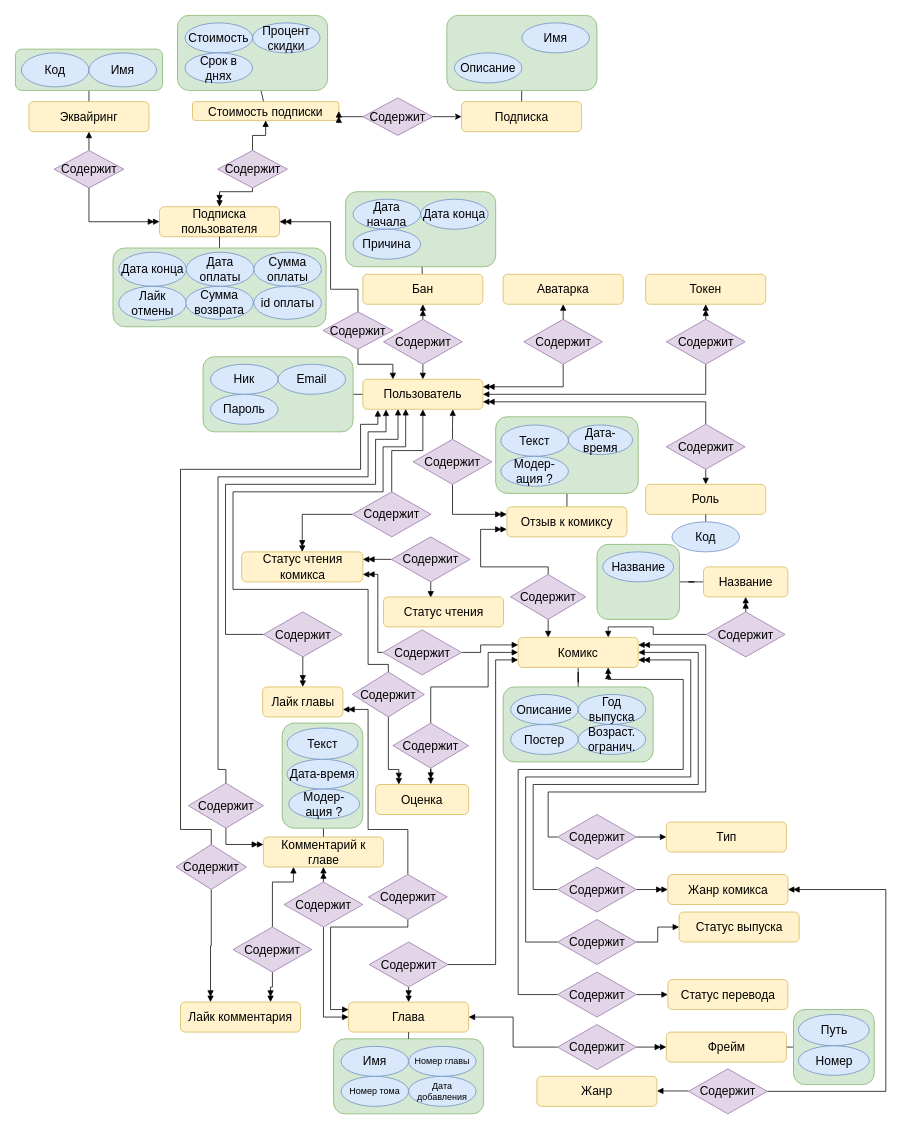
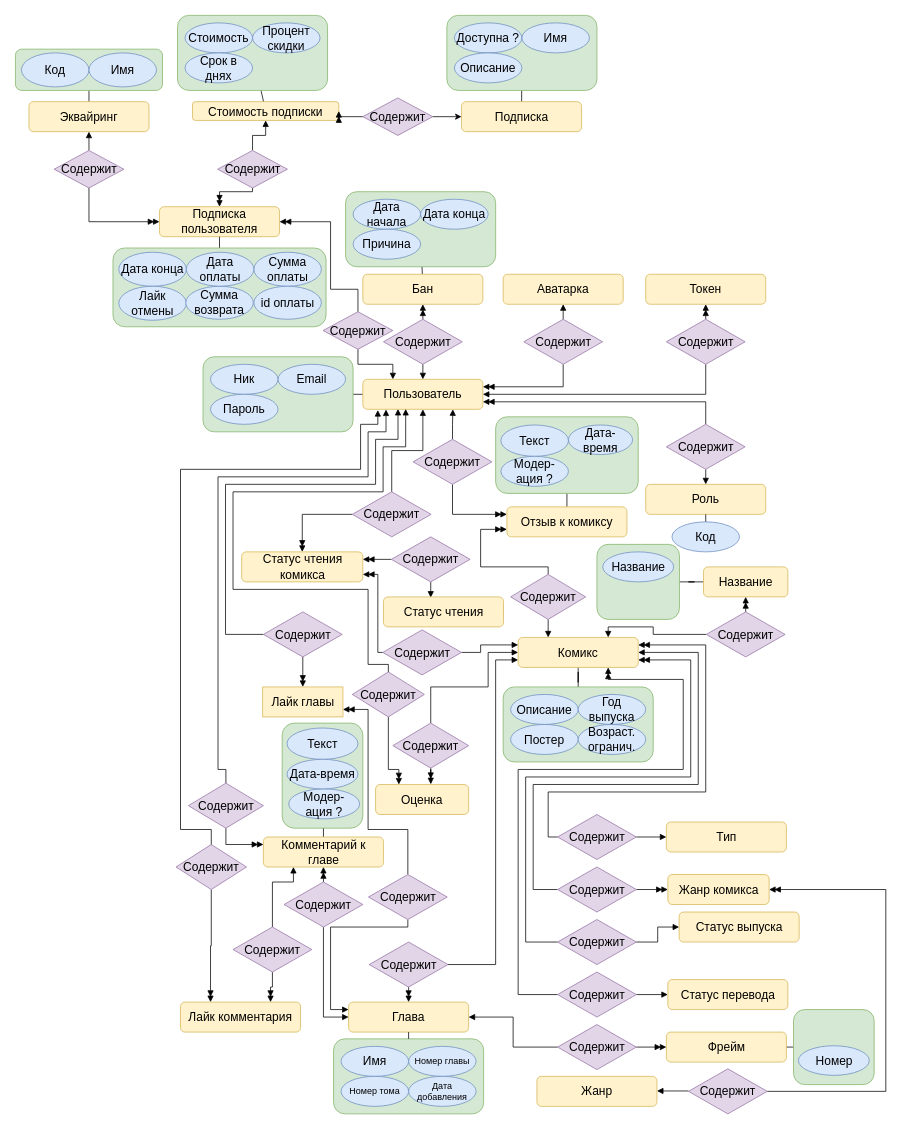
none -> (488, 38)
(303, 702) -> (303, 702)
(728, 889) -> (718, 889)
(833, 1030) -> none
